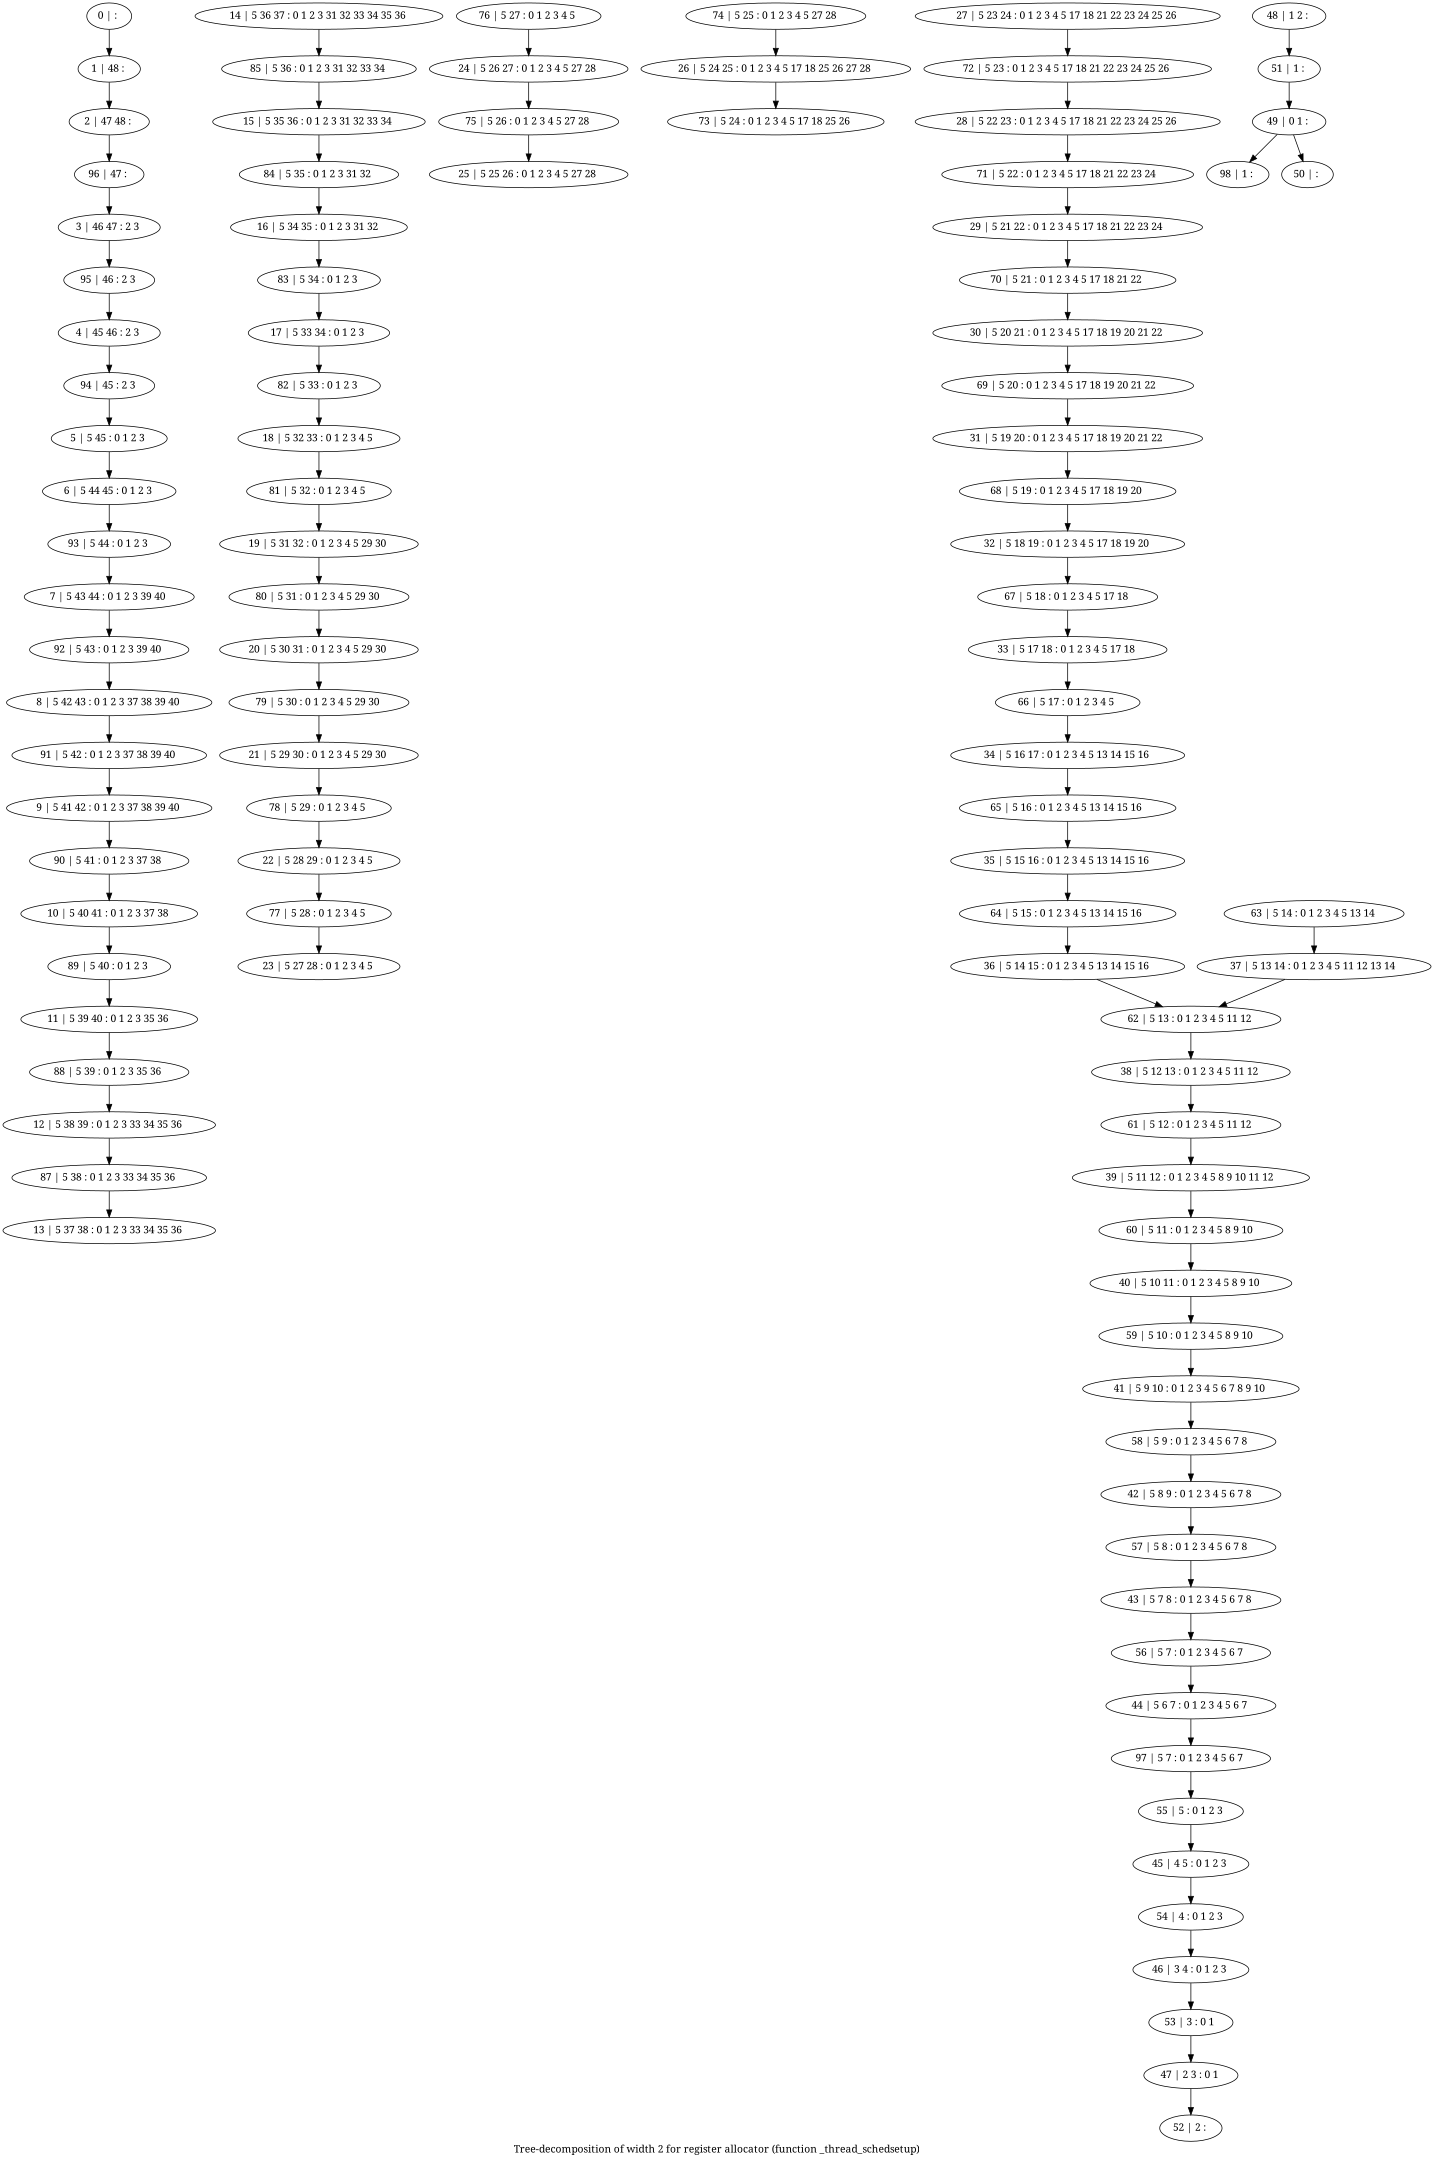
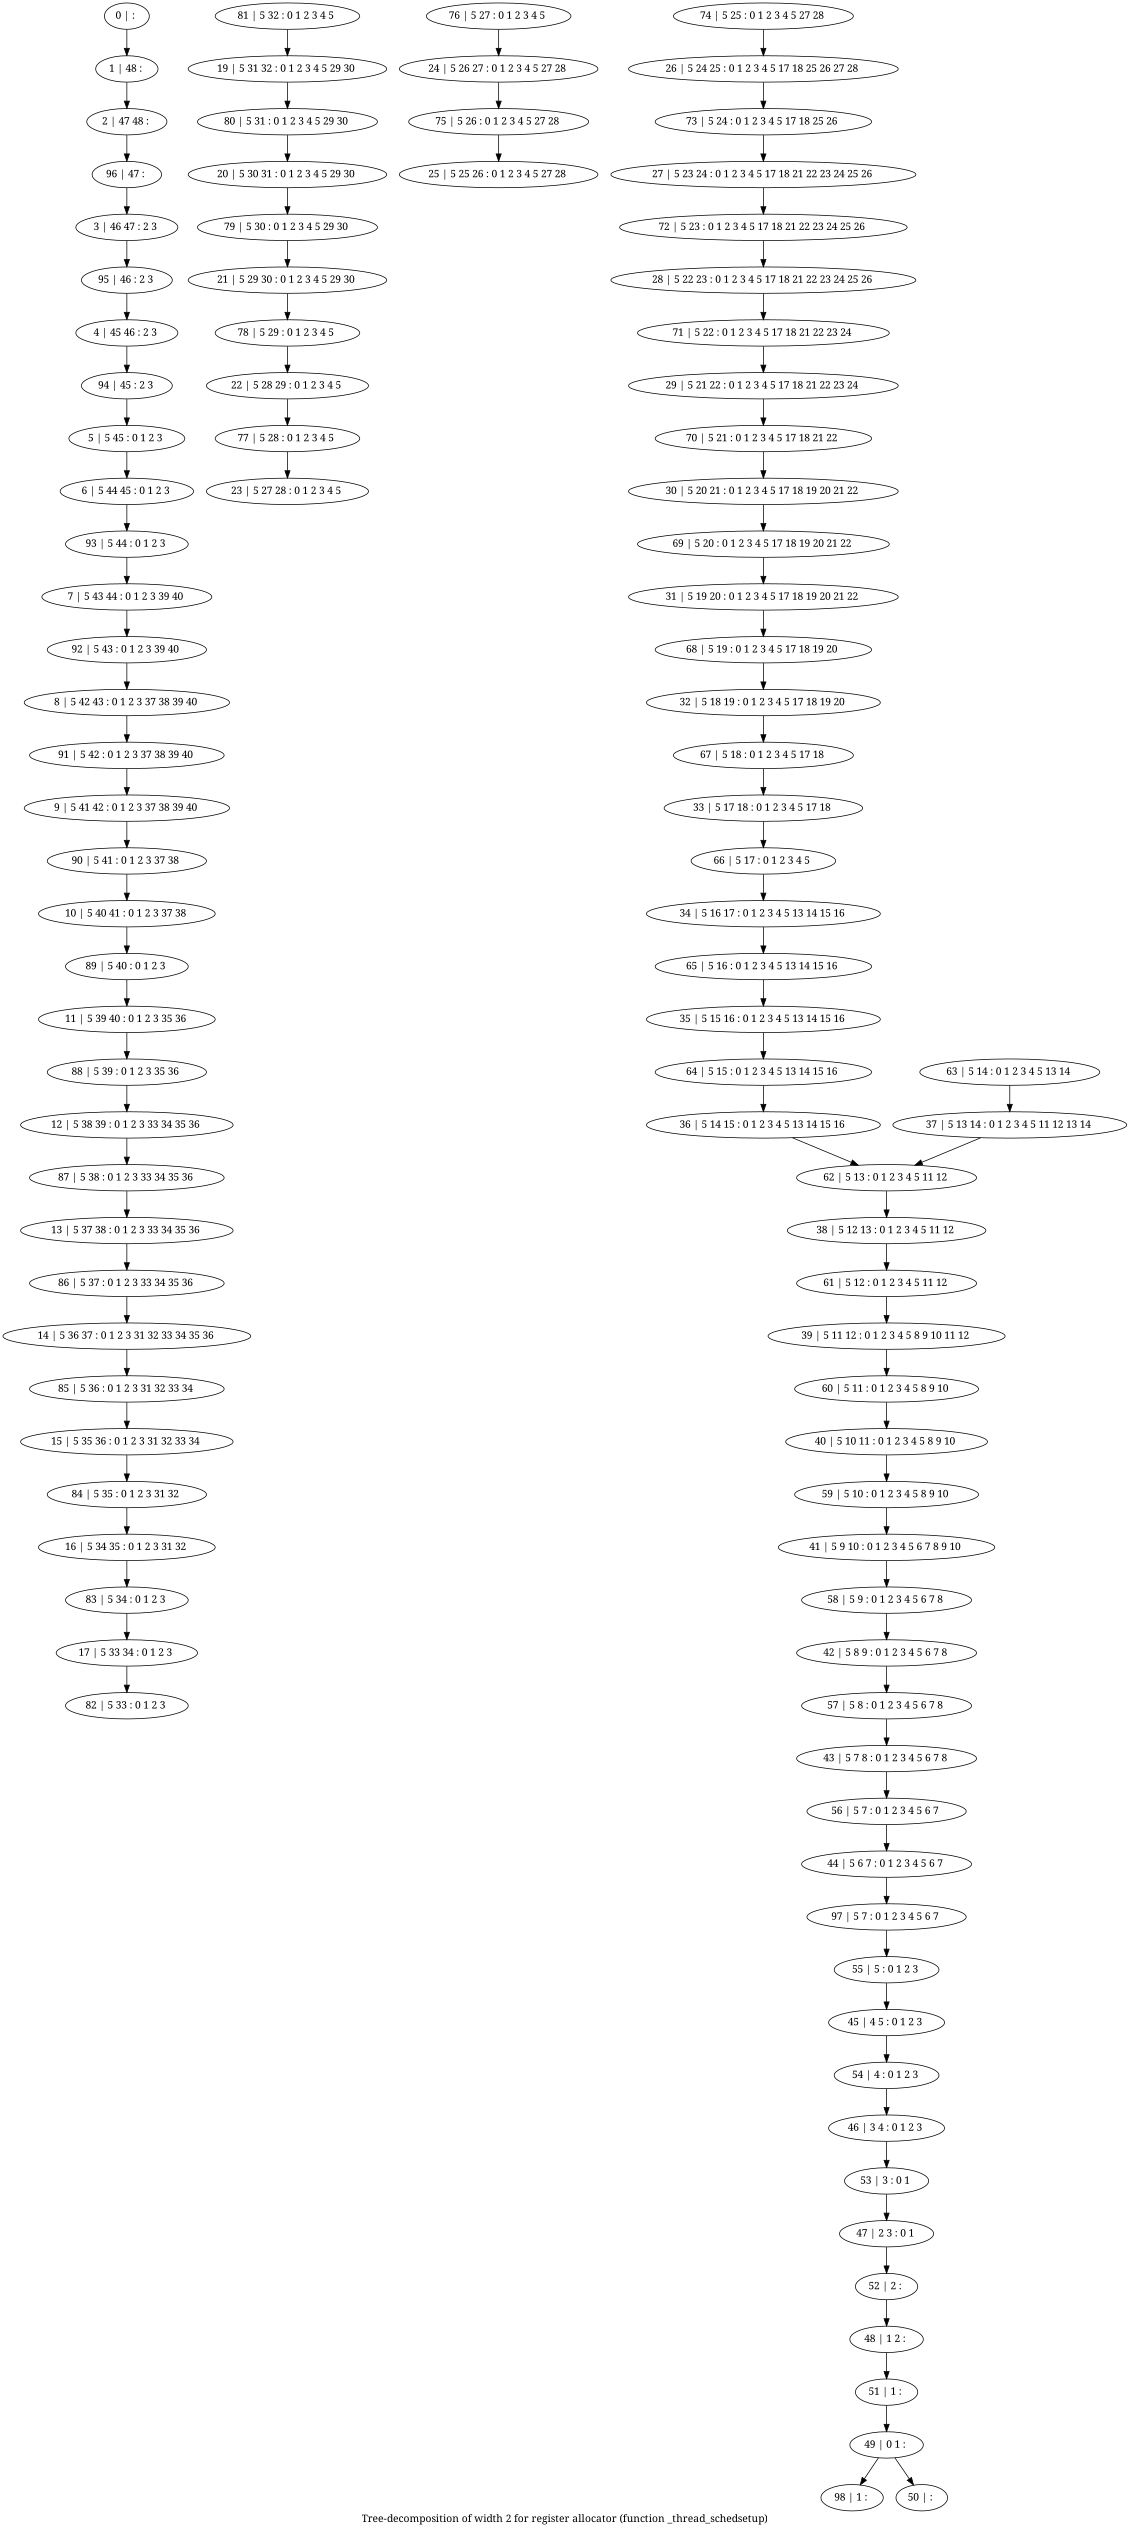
none -> (763, 145)
(319, 439) -> none
none -> (127, 1283)
none -> (887, 2309)
